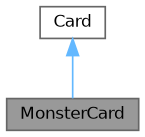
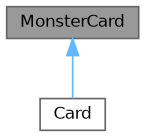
(73, 77) -> (73, 77)
